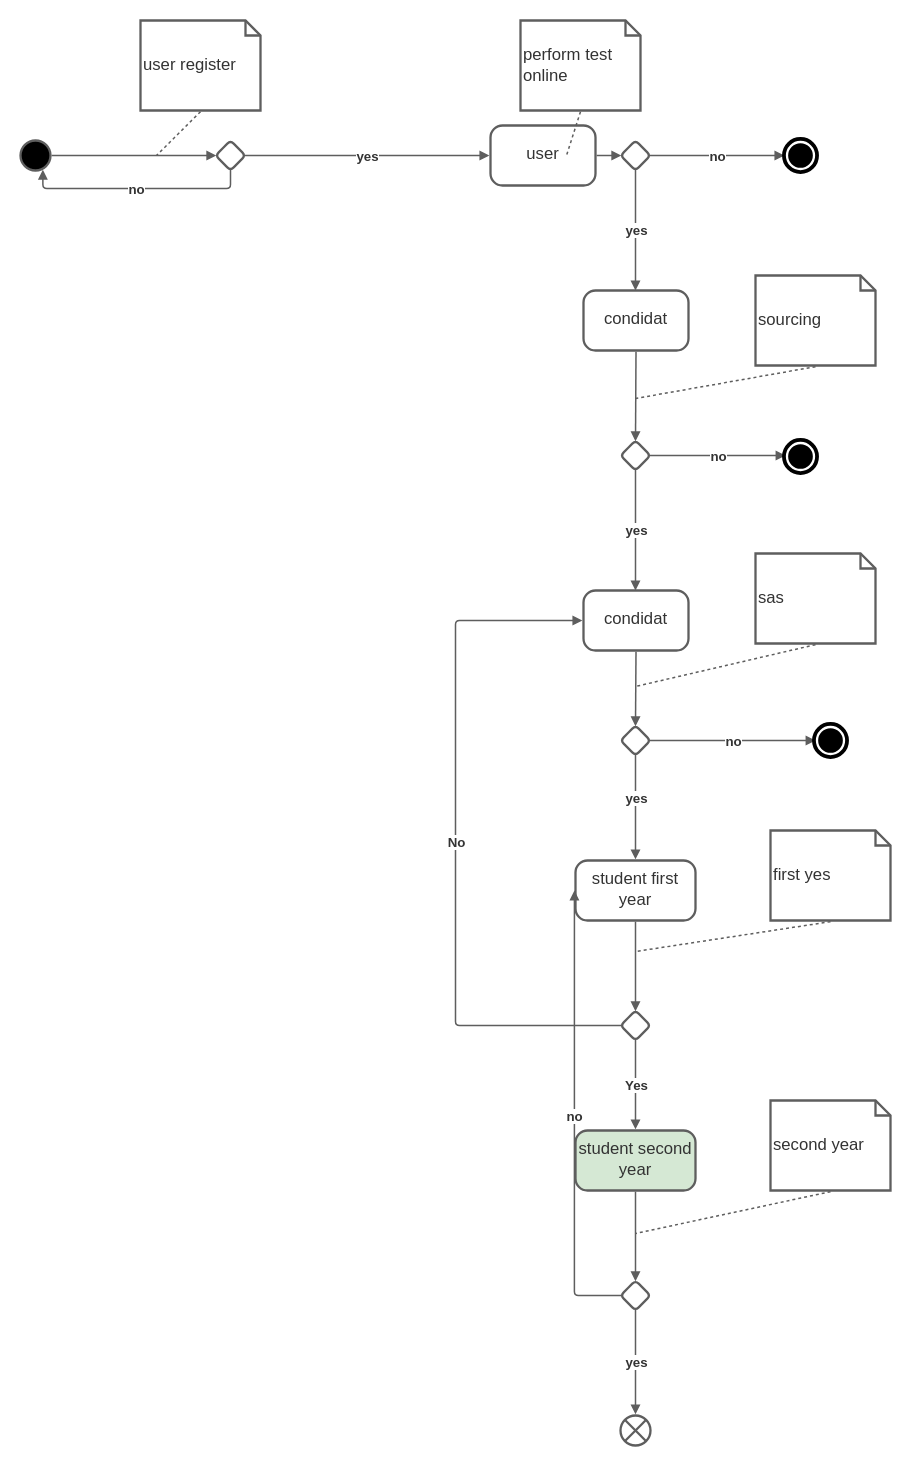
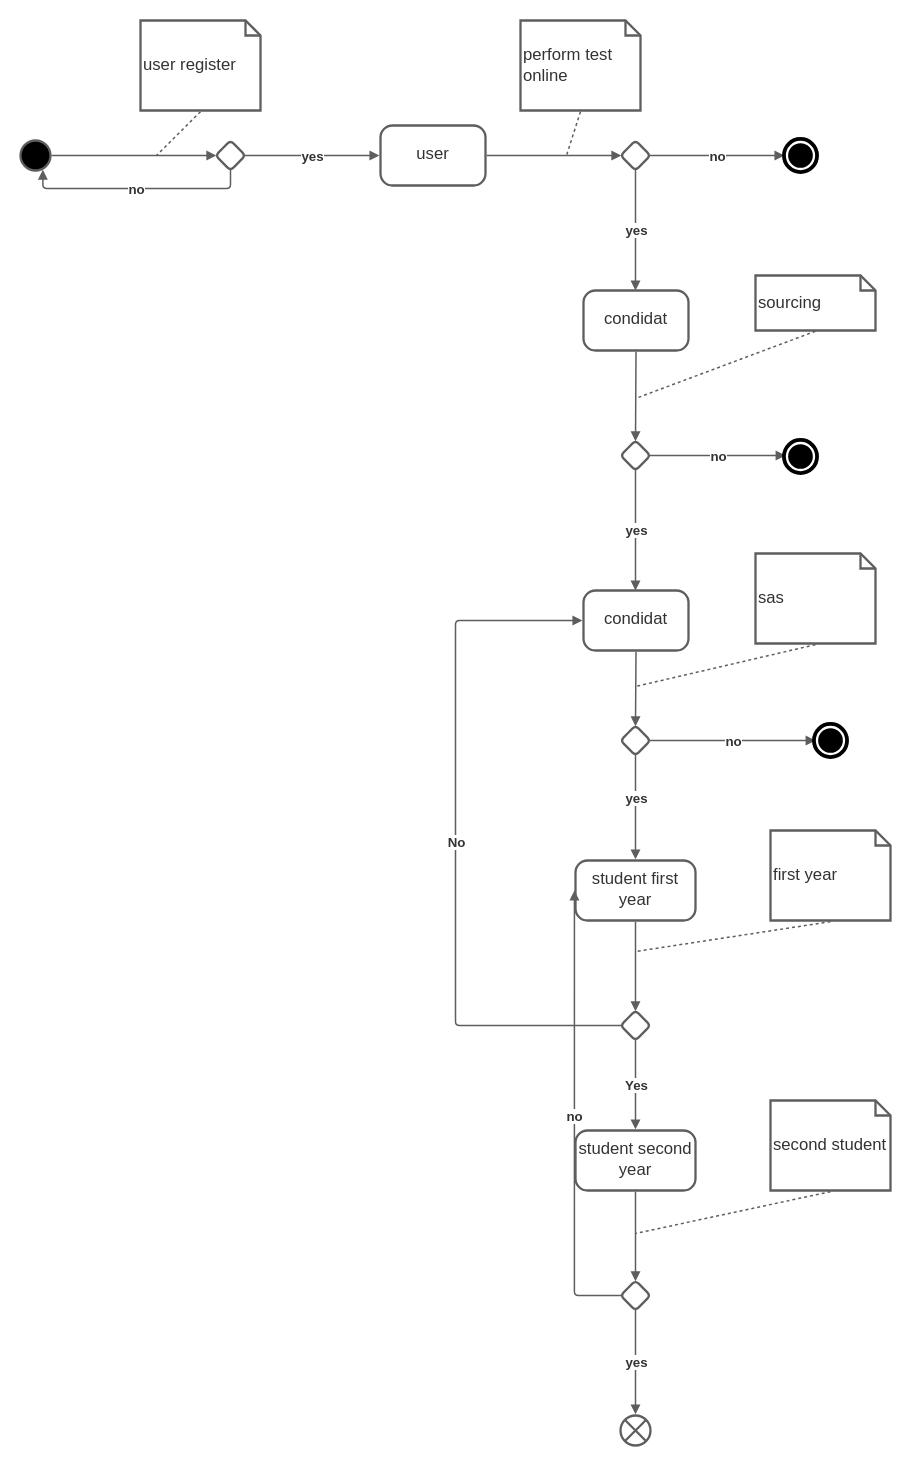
(543, 156) -> (433, 156)
(816, 321) -> (816, 303)
(811, 876) -> (816, 876)
(823, 1146) -> (832, 1146)
(636, 1161) -> (636, 1161)
